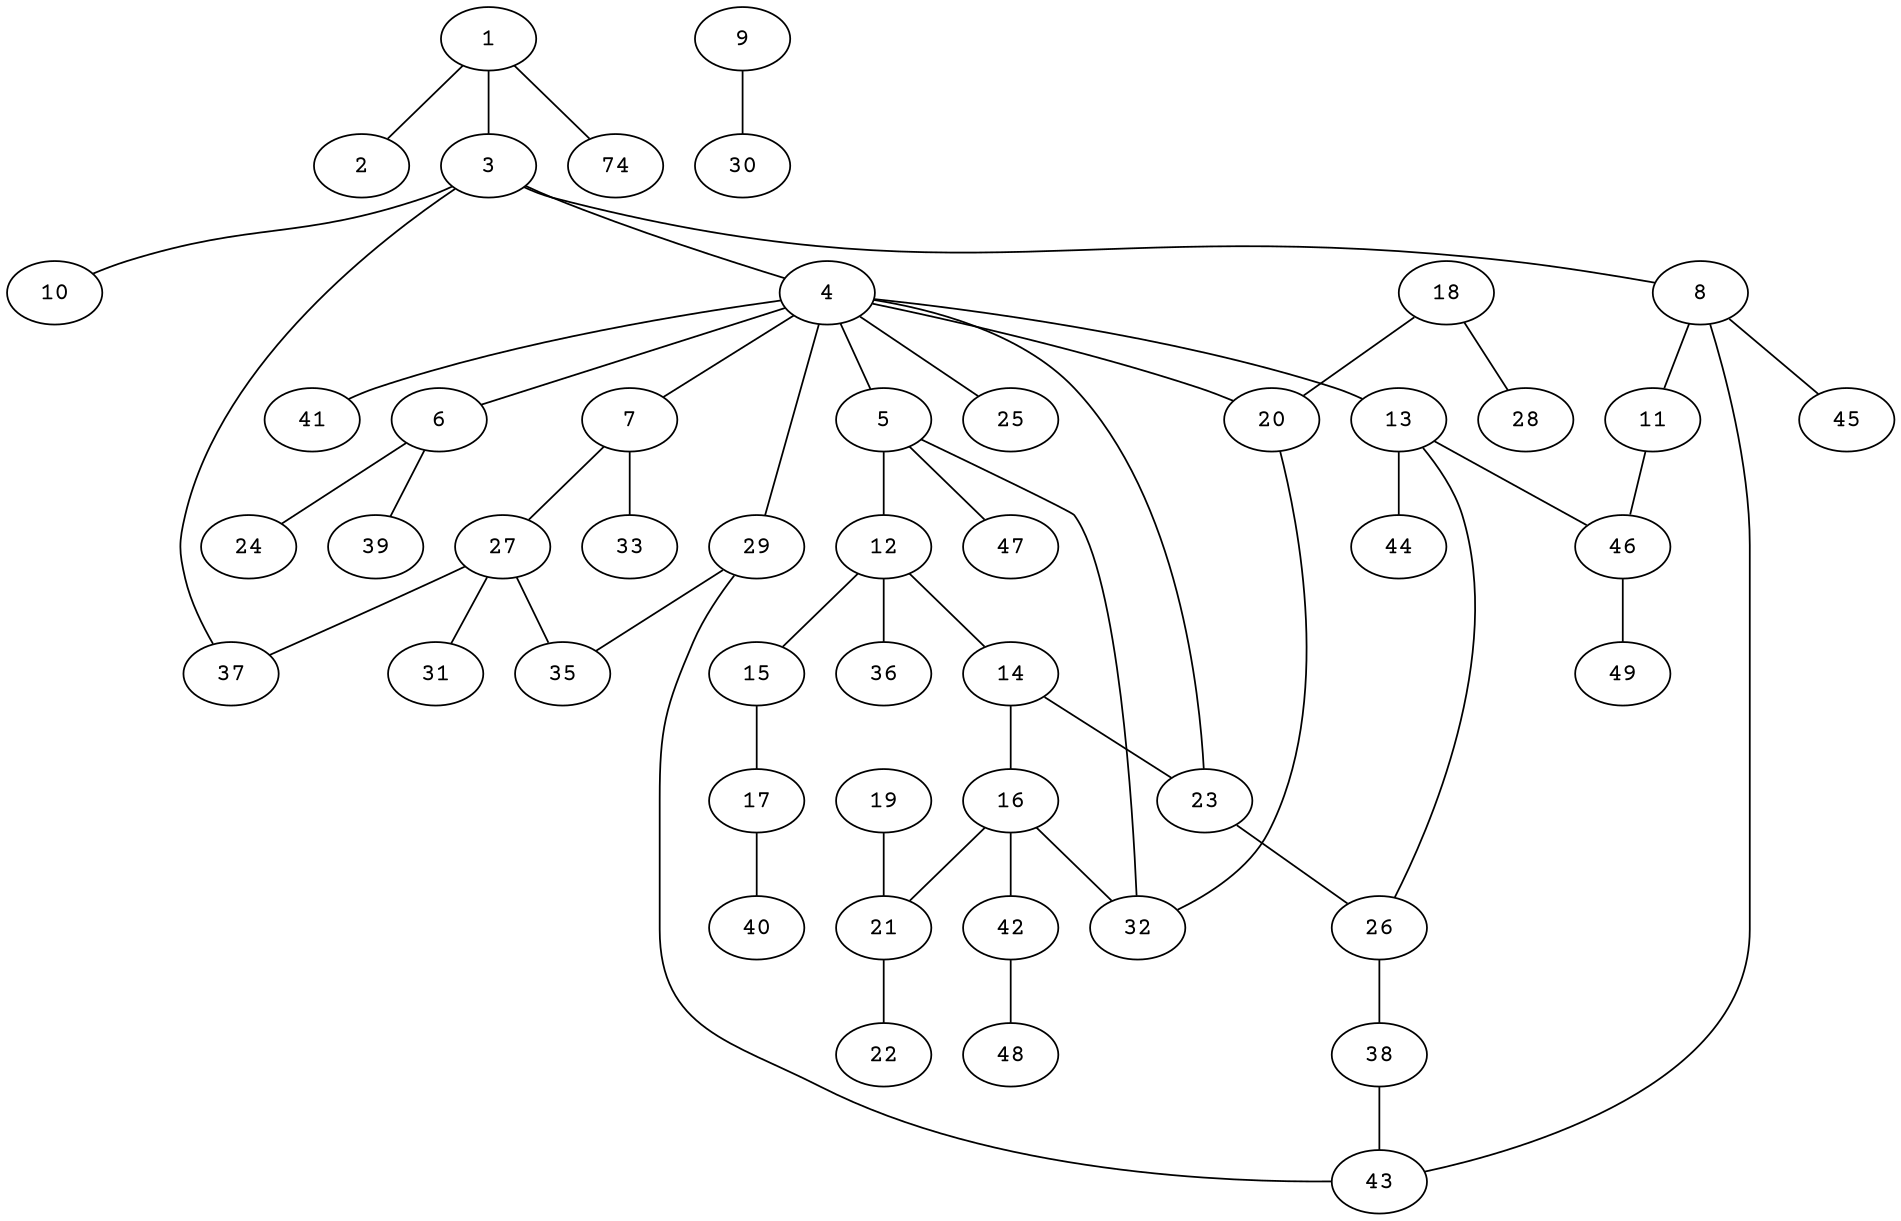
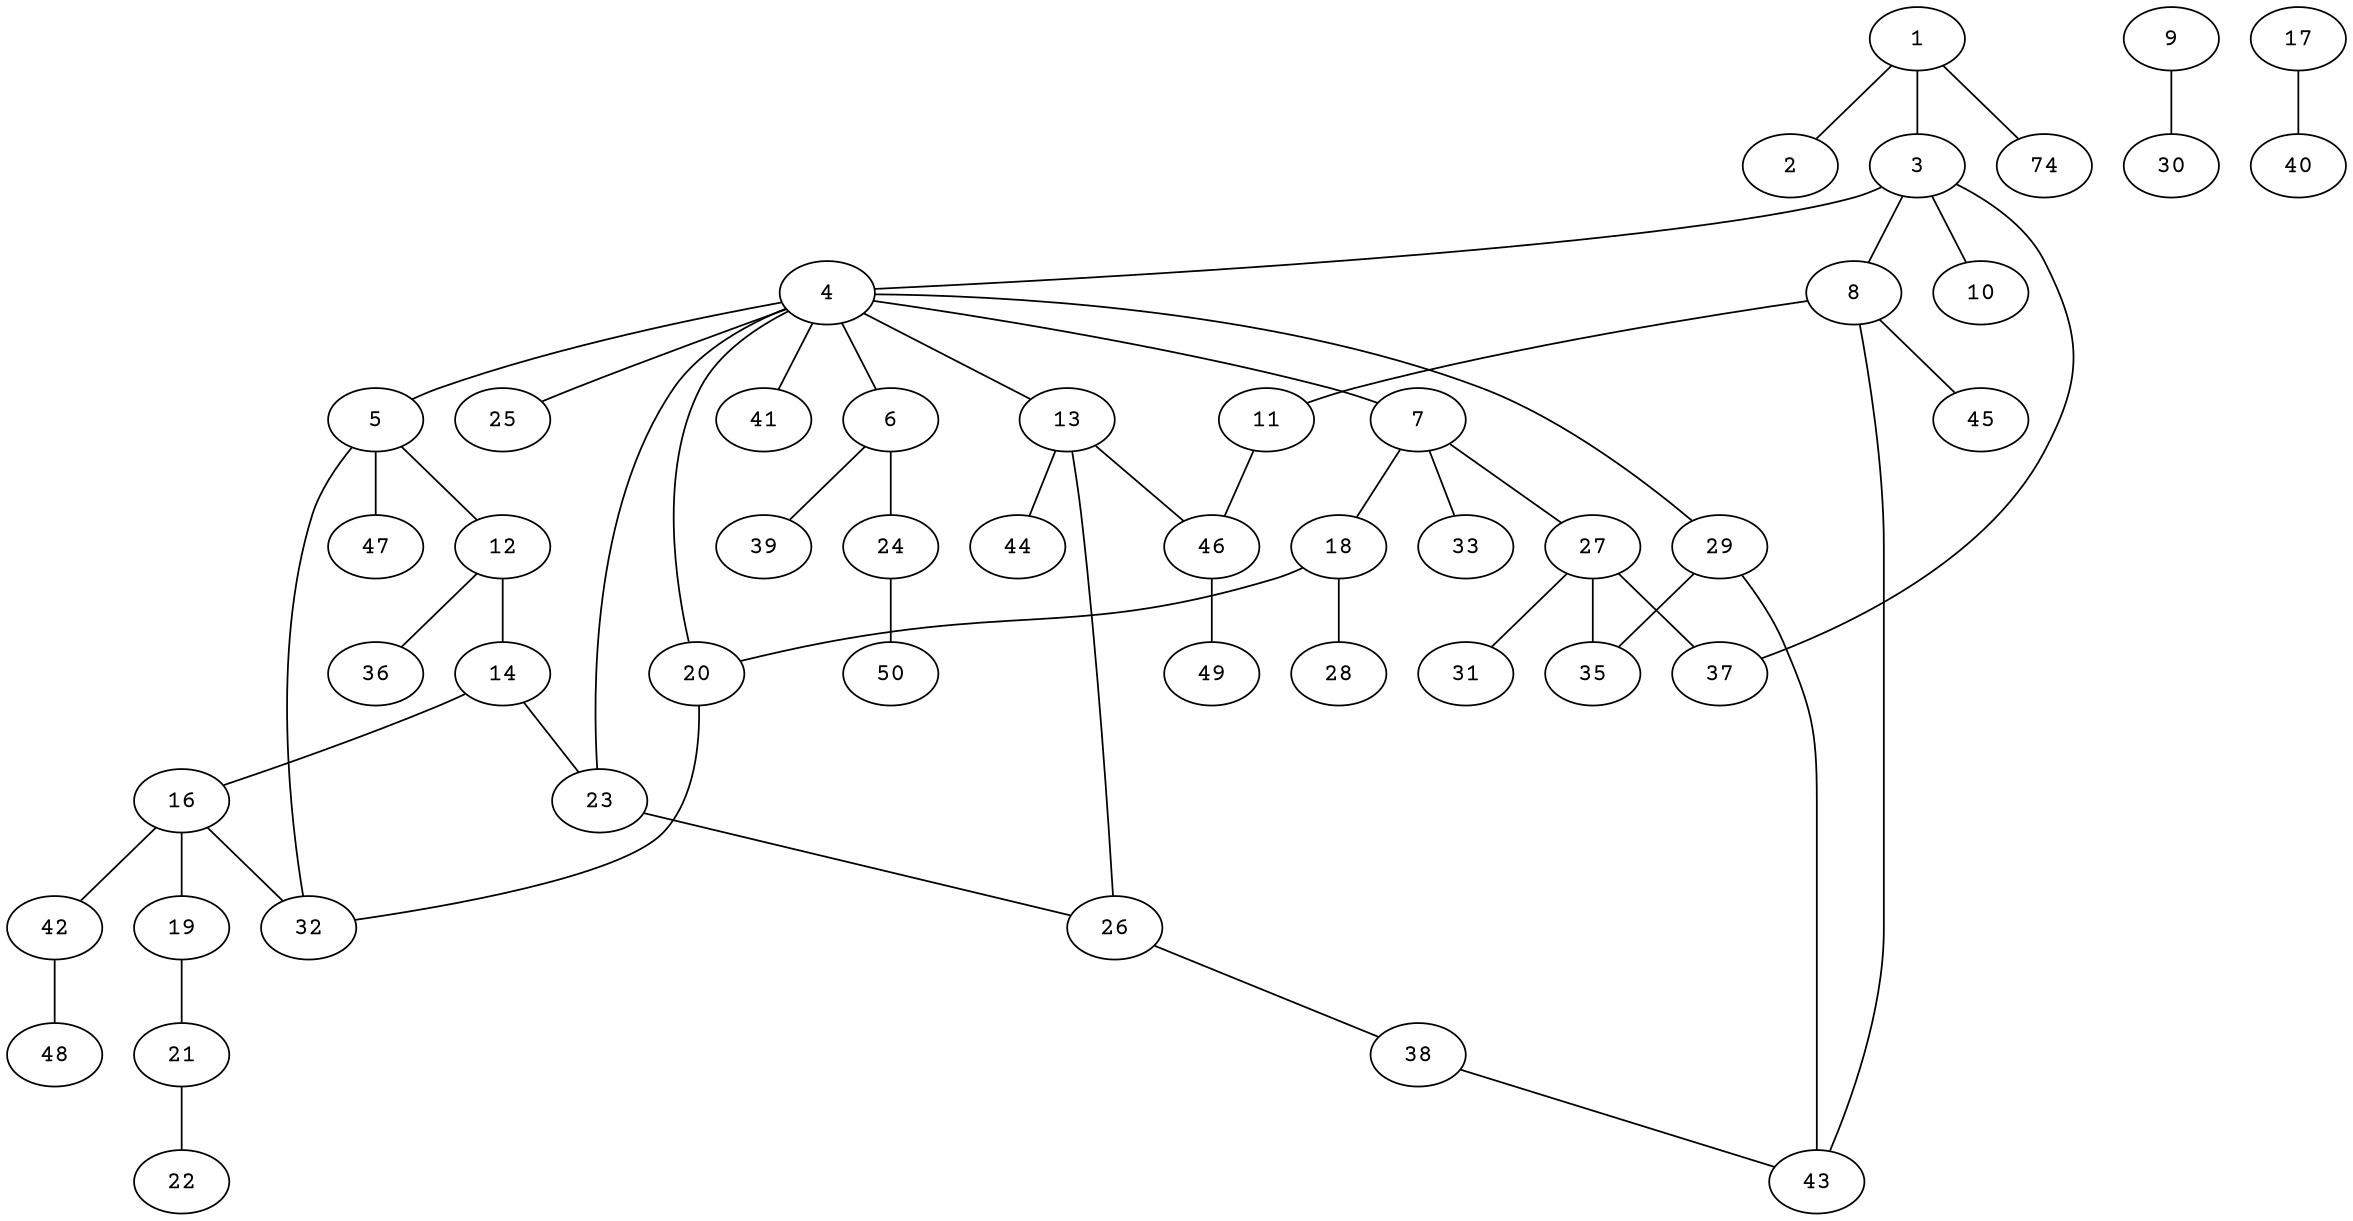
none -> (1378, 483)
(757, 674) -> none
none -> (891, 674)
(947, 864) -> (182, 864)
